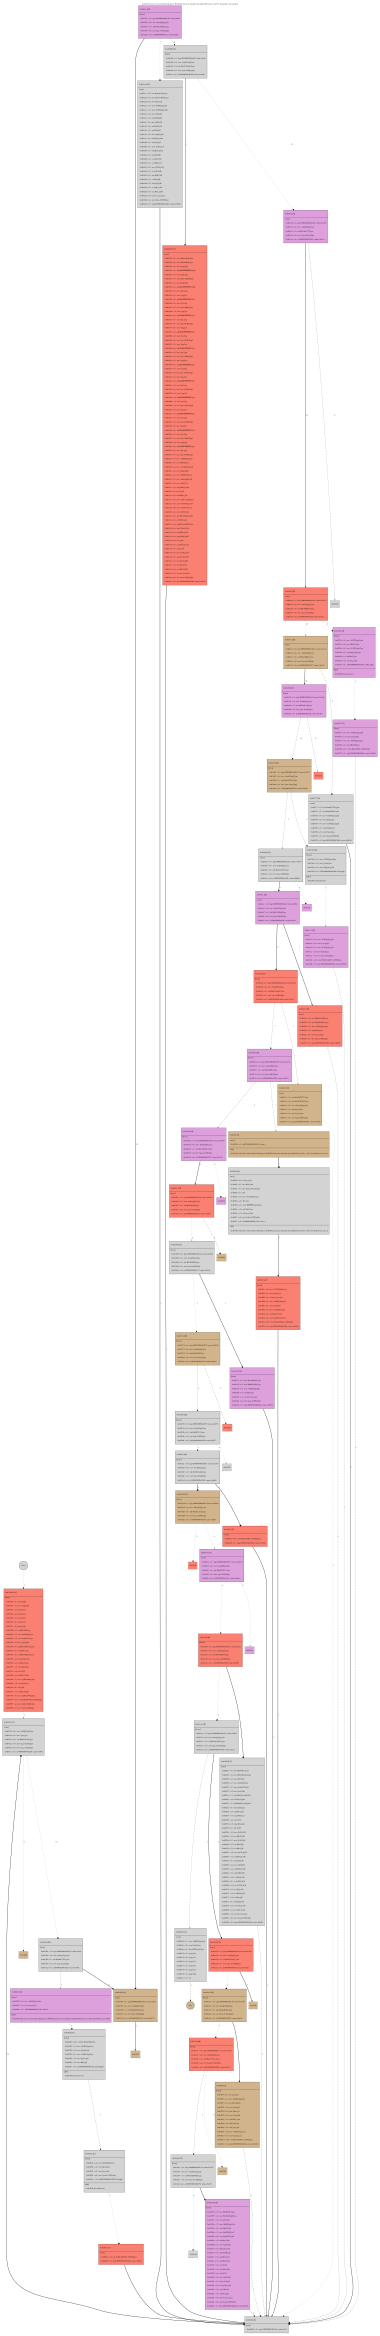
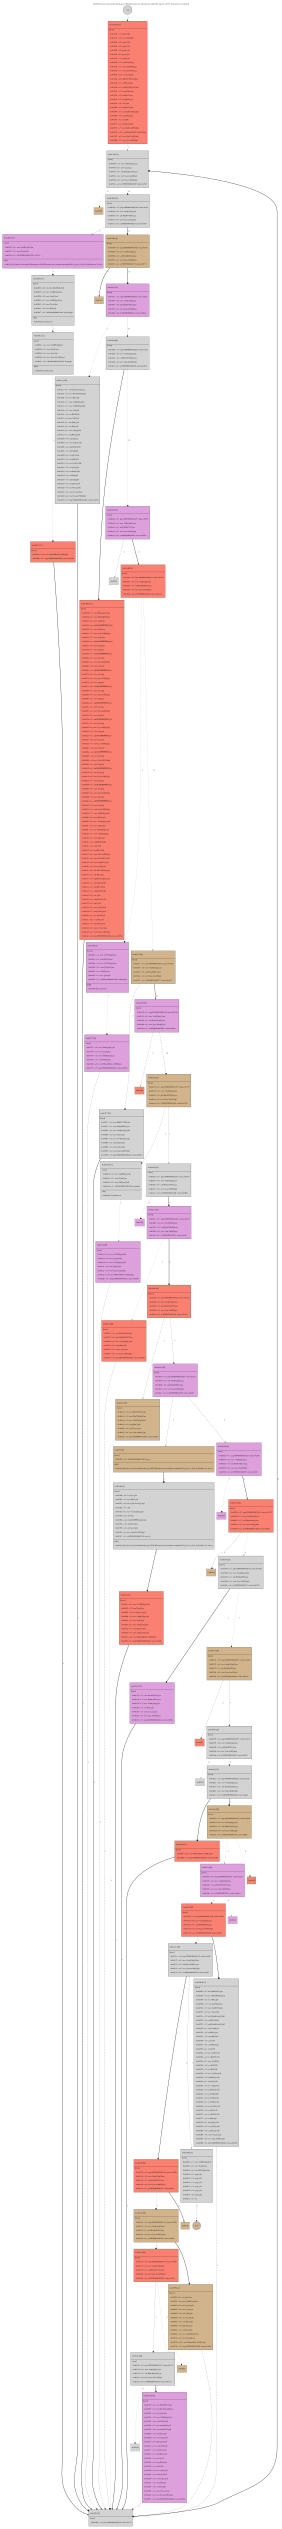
(298, 964) -> (147, 1279)
(136, 1012) -> (128, 275)
